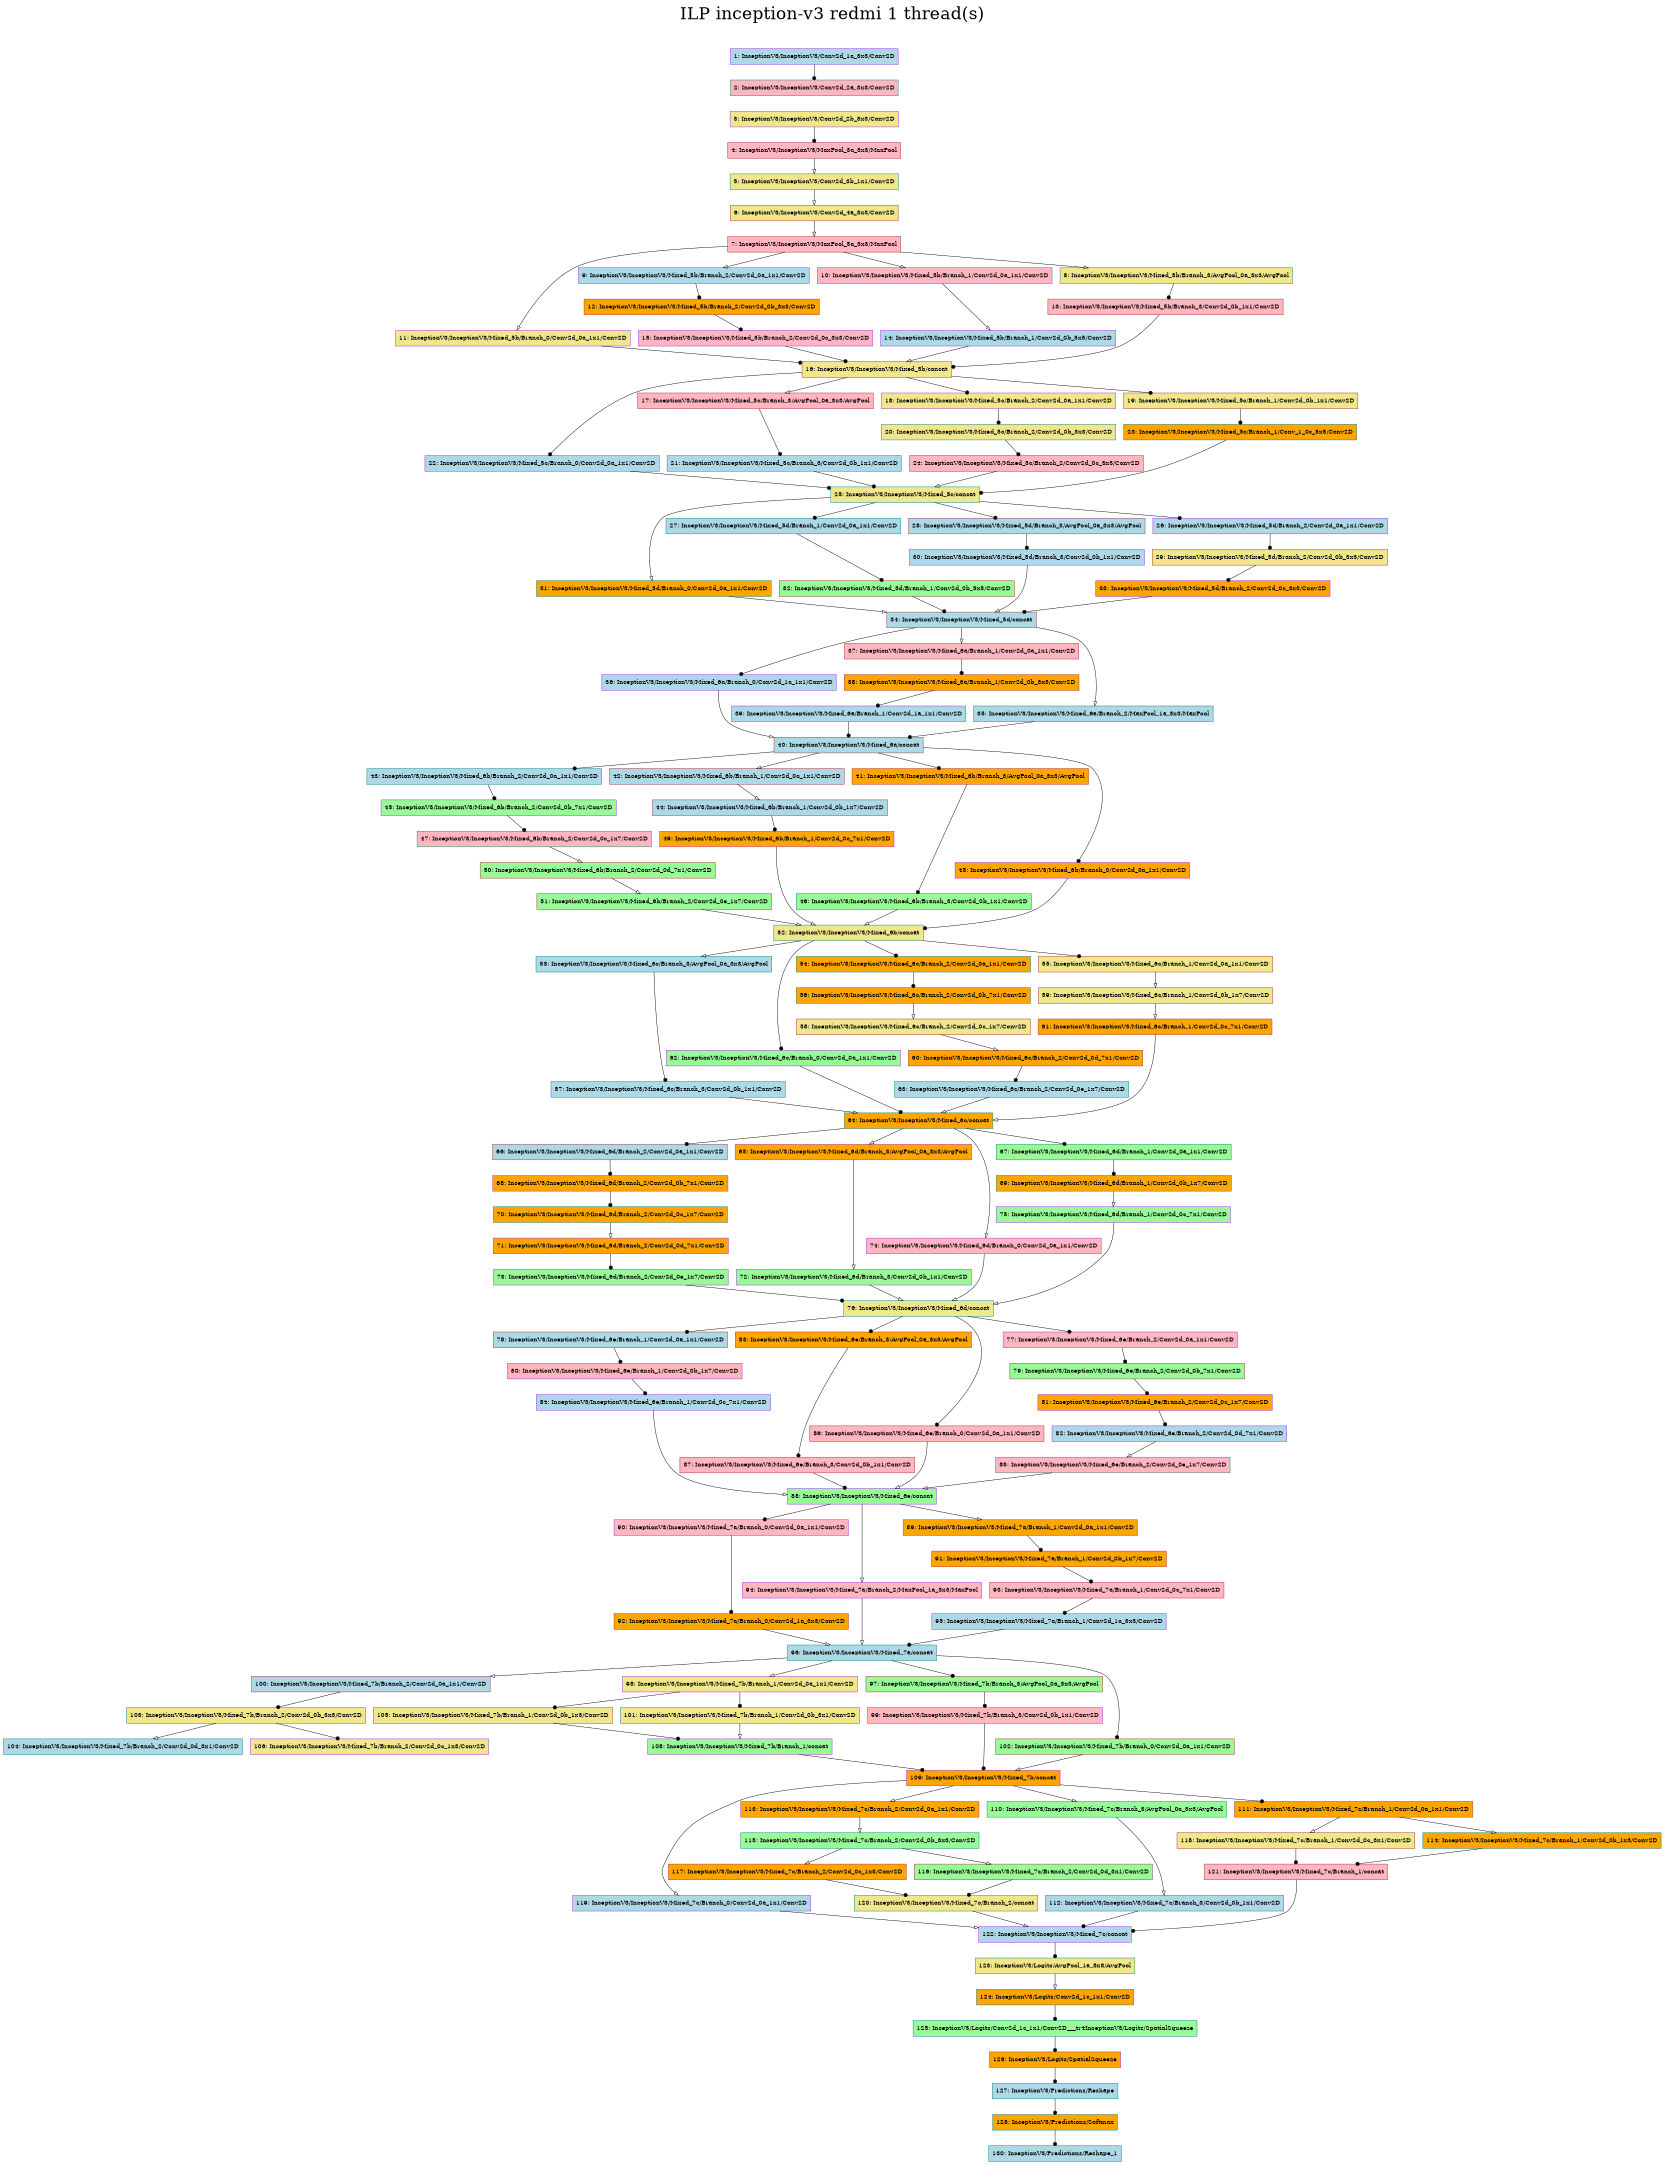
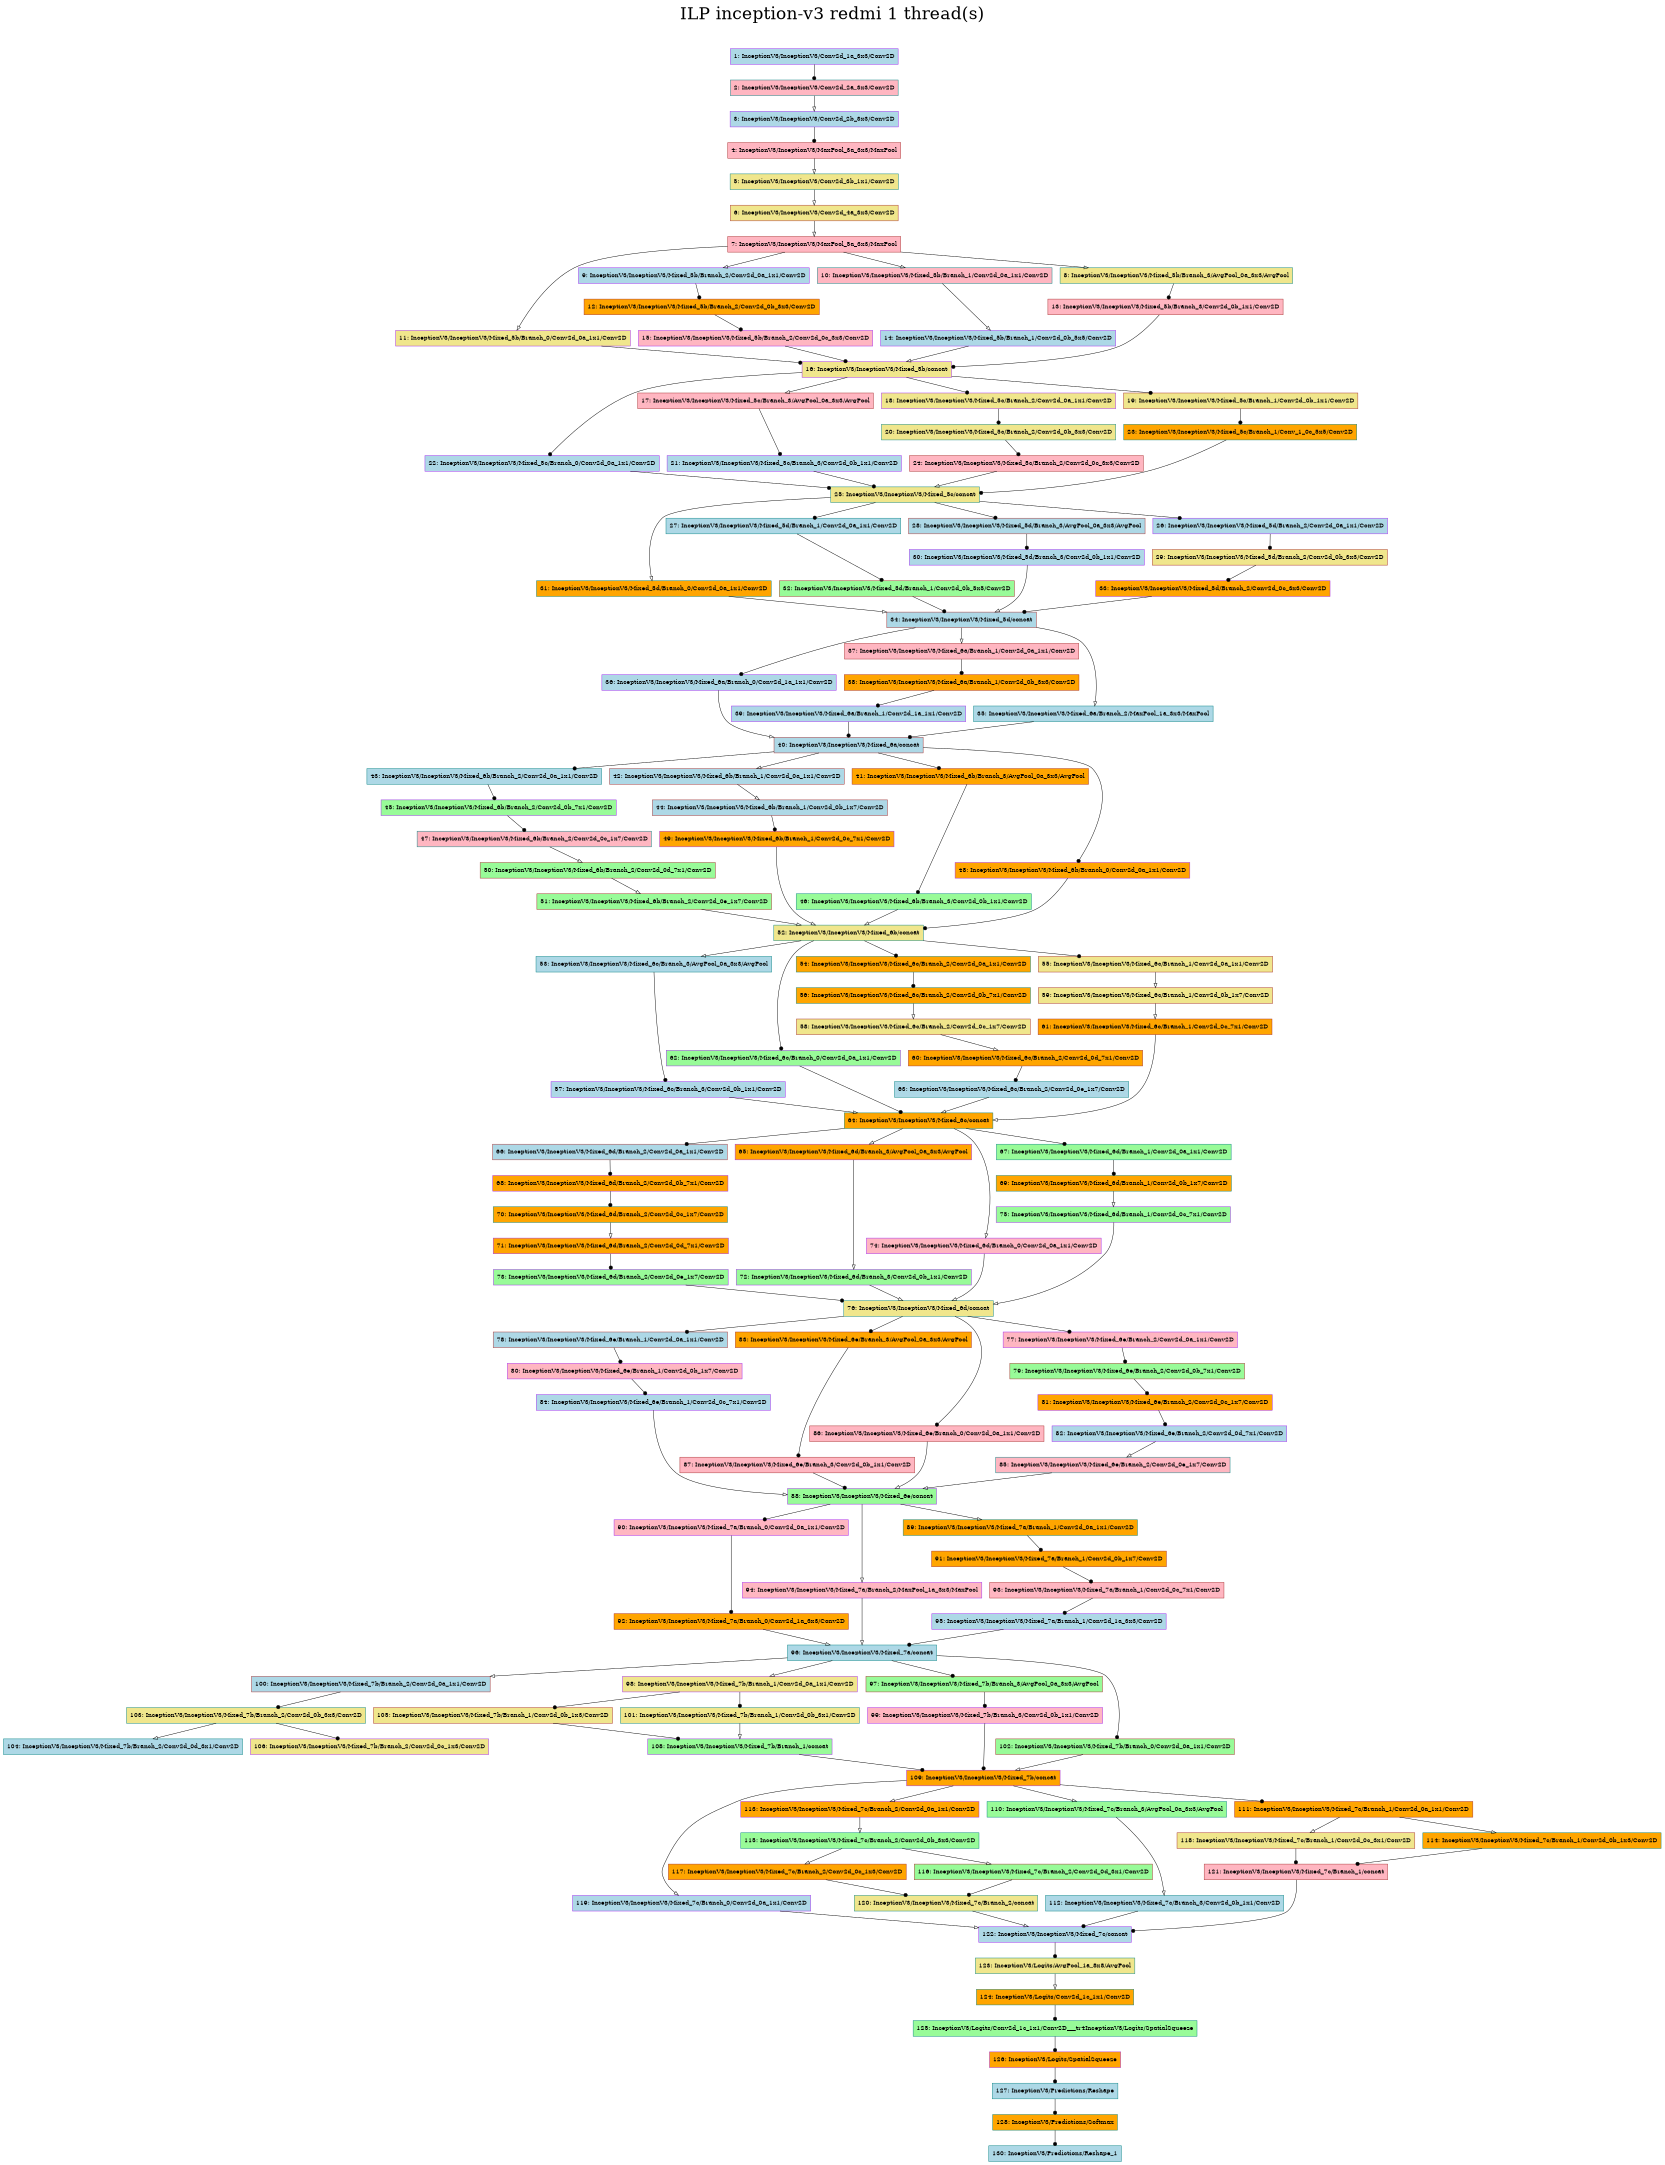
none -> (814, 101)
(814, 119) -> (814, 119)
(877, 370) -> (877, 370)
